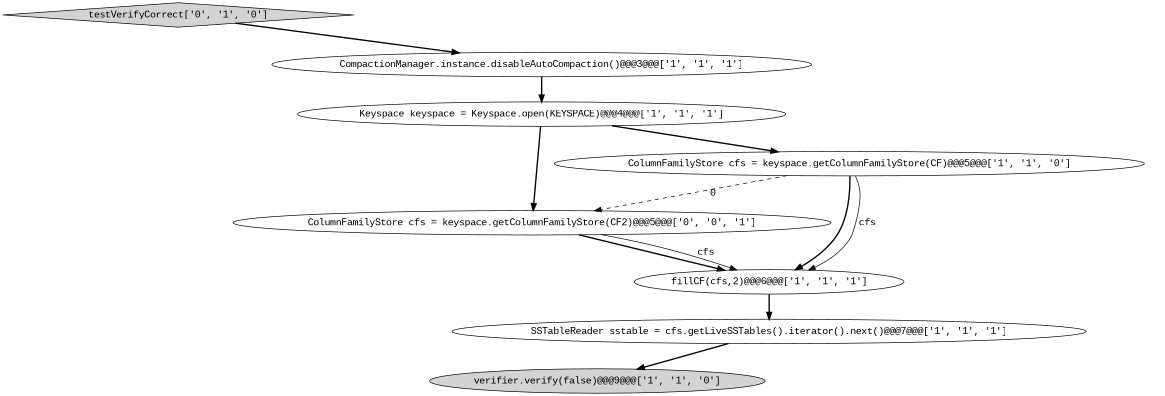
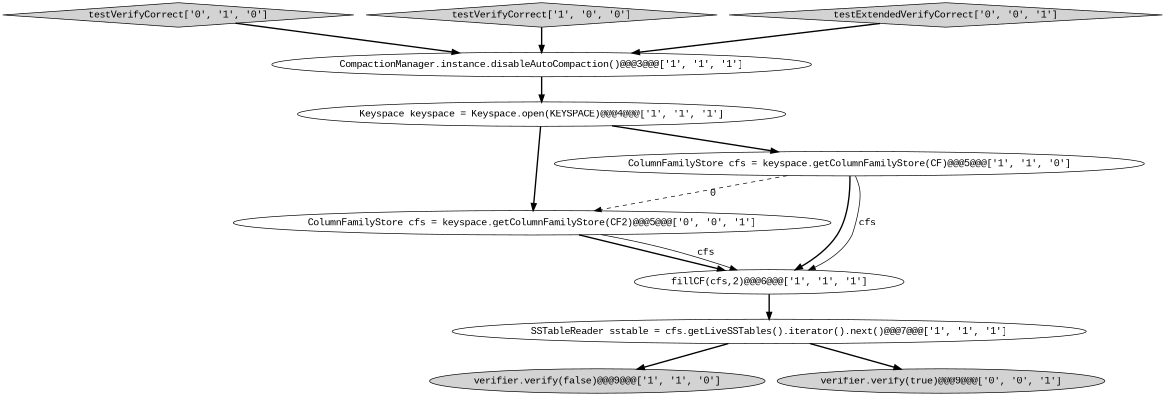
none -> (542, 15)
none -> (946, 15)
none -> (941, 381)
